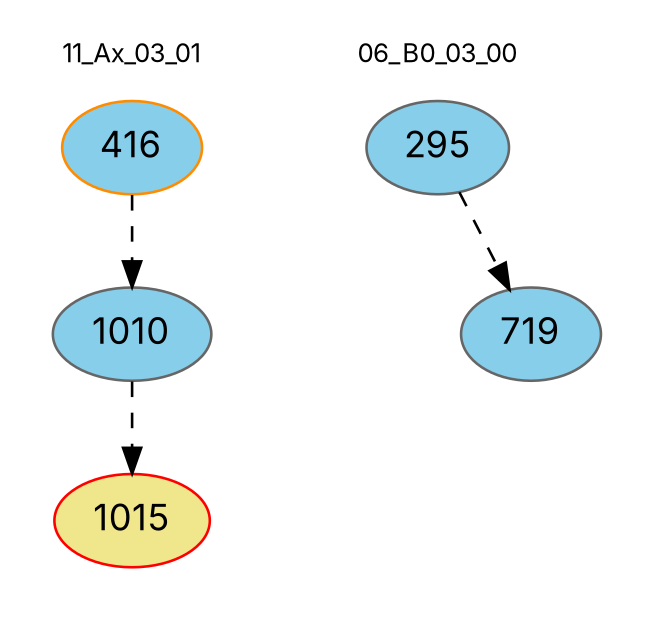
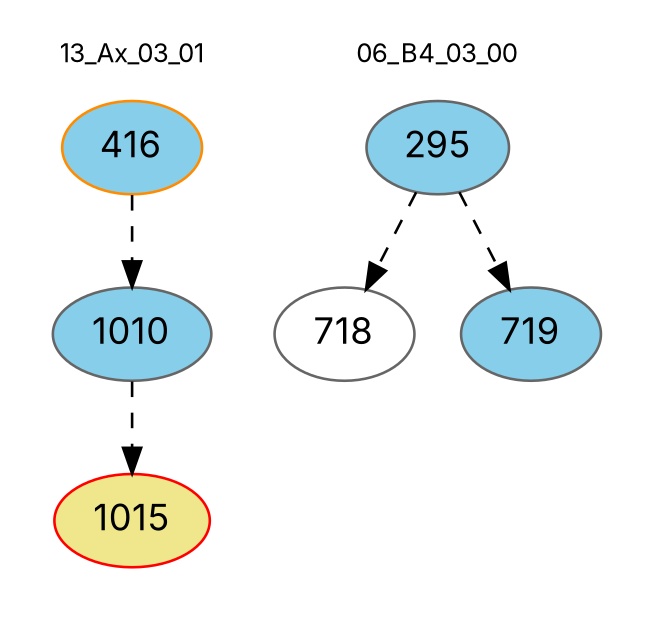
(132, 56) -> (132, 56)
(438, 56) -> (438, 56)
none -> (345, 334)
